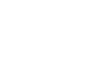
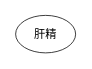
none -> (45, 34)
